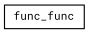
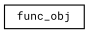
(44, 17) -> (44, 17)
